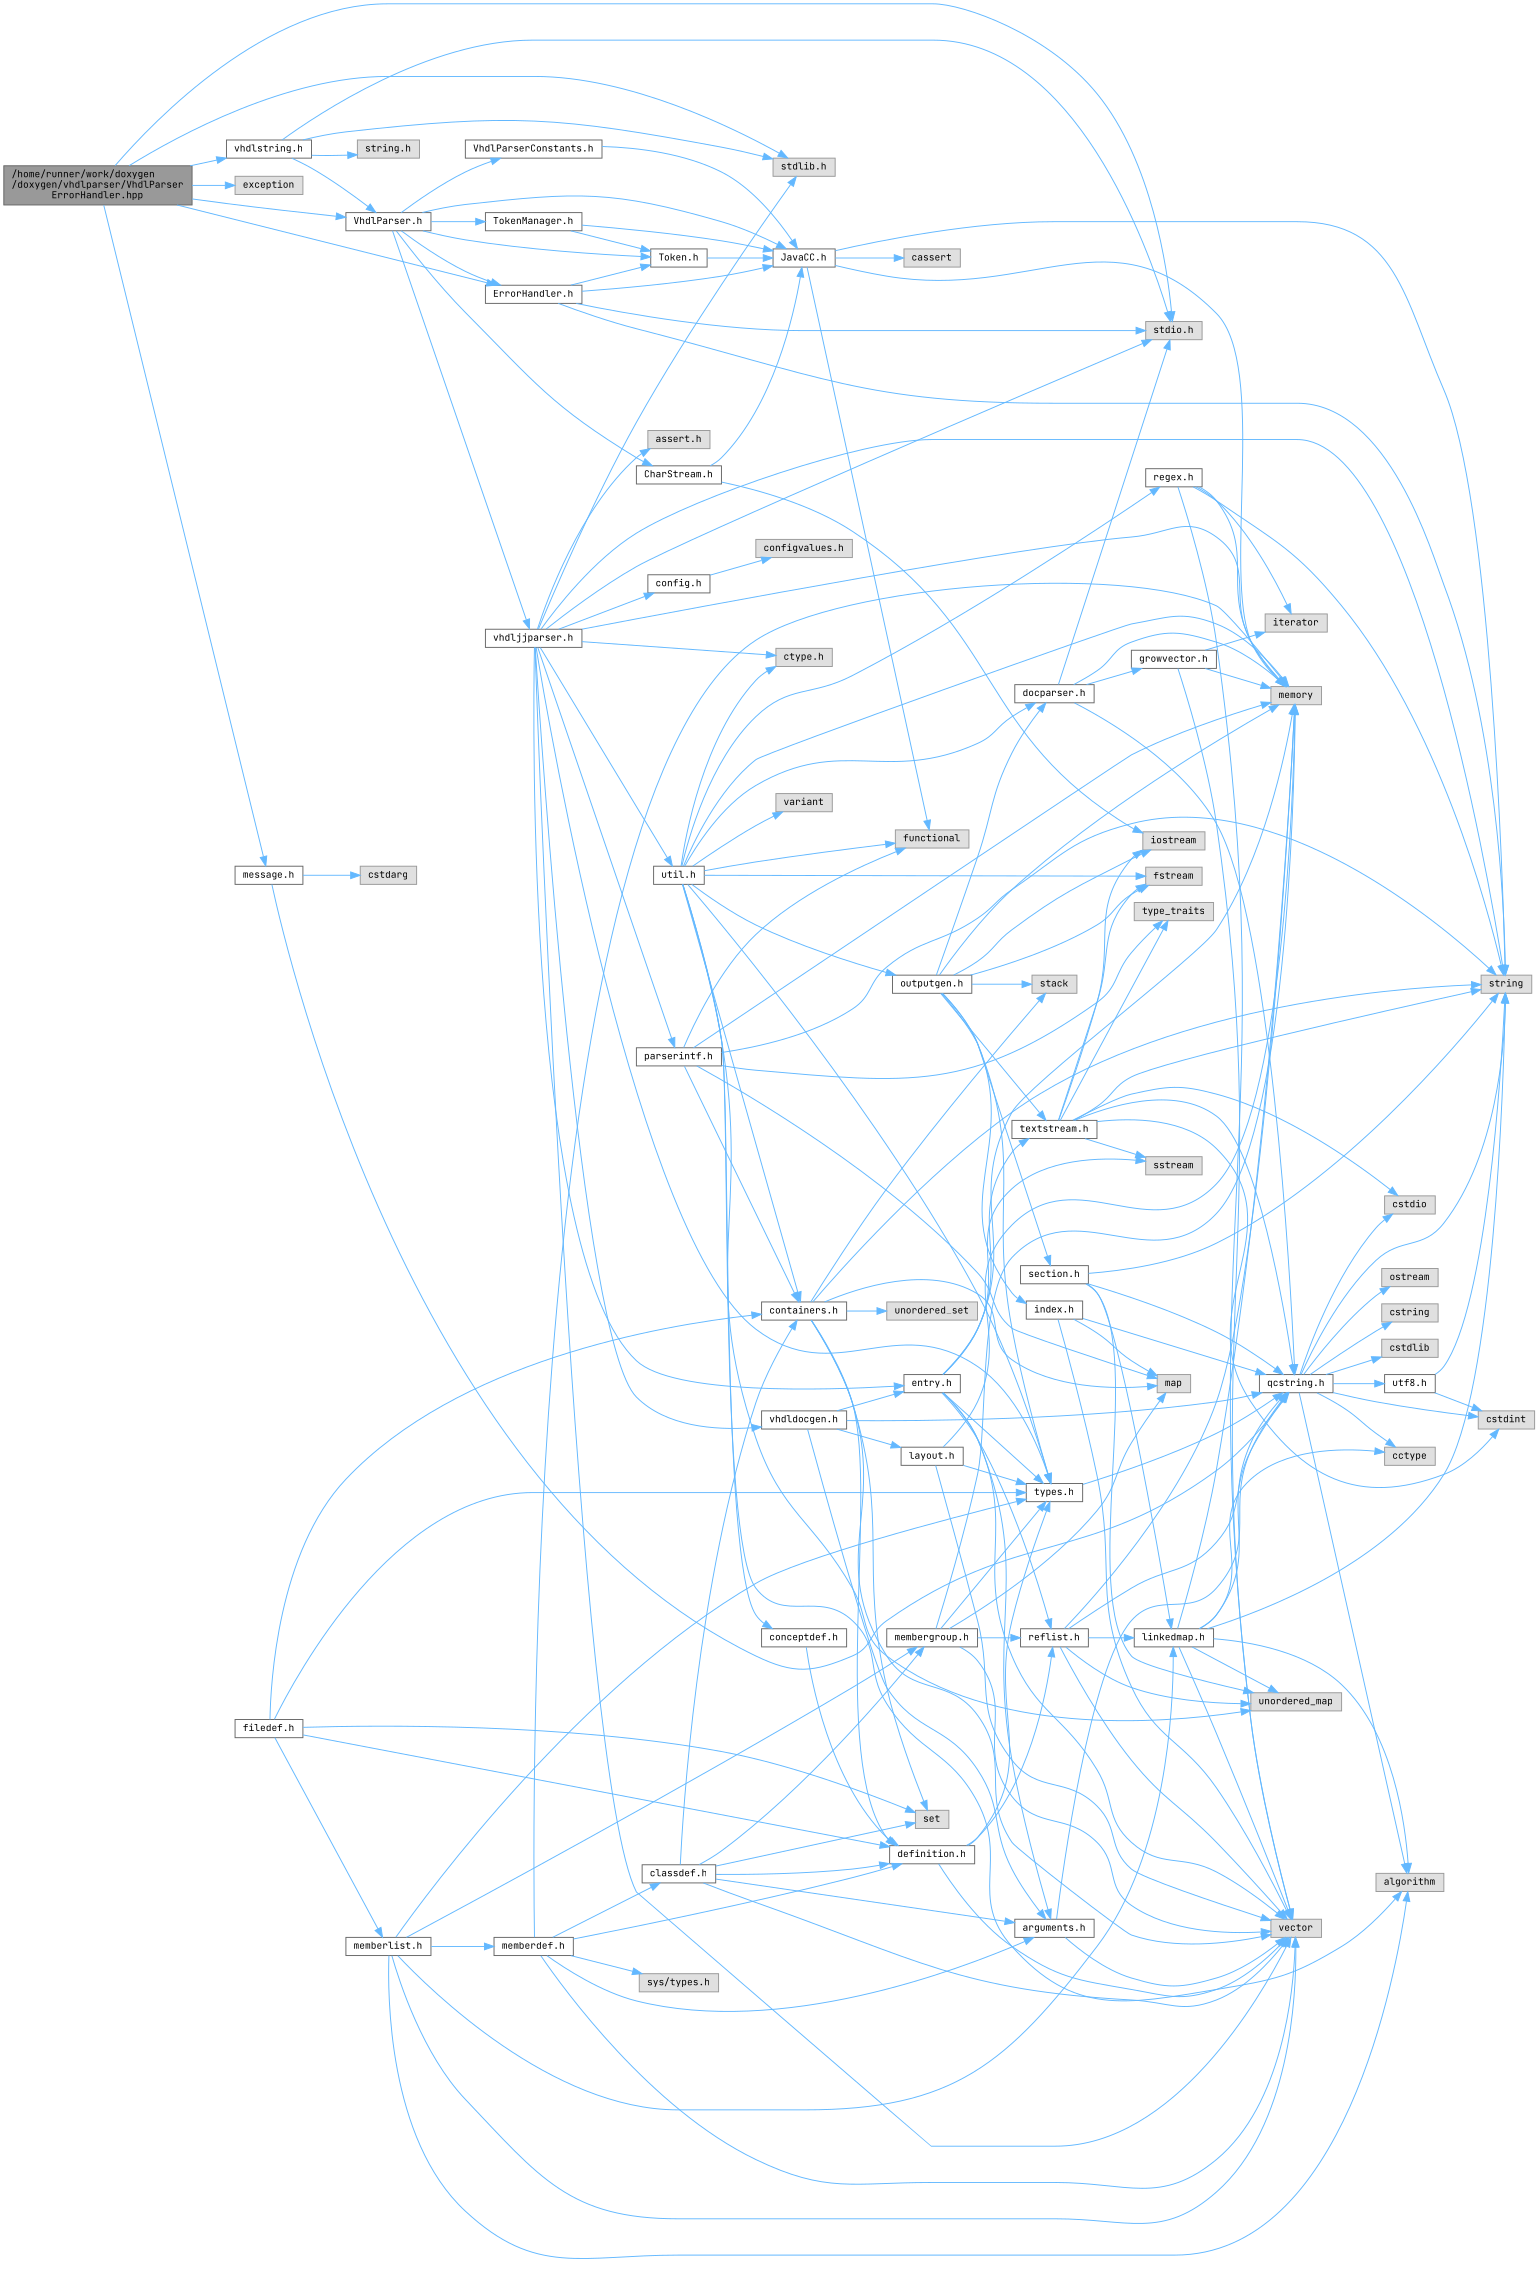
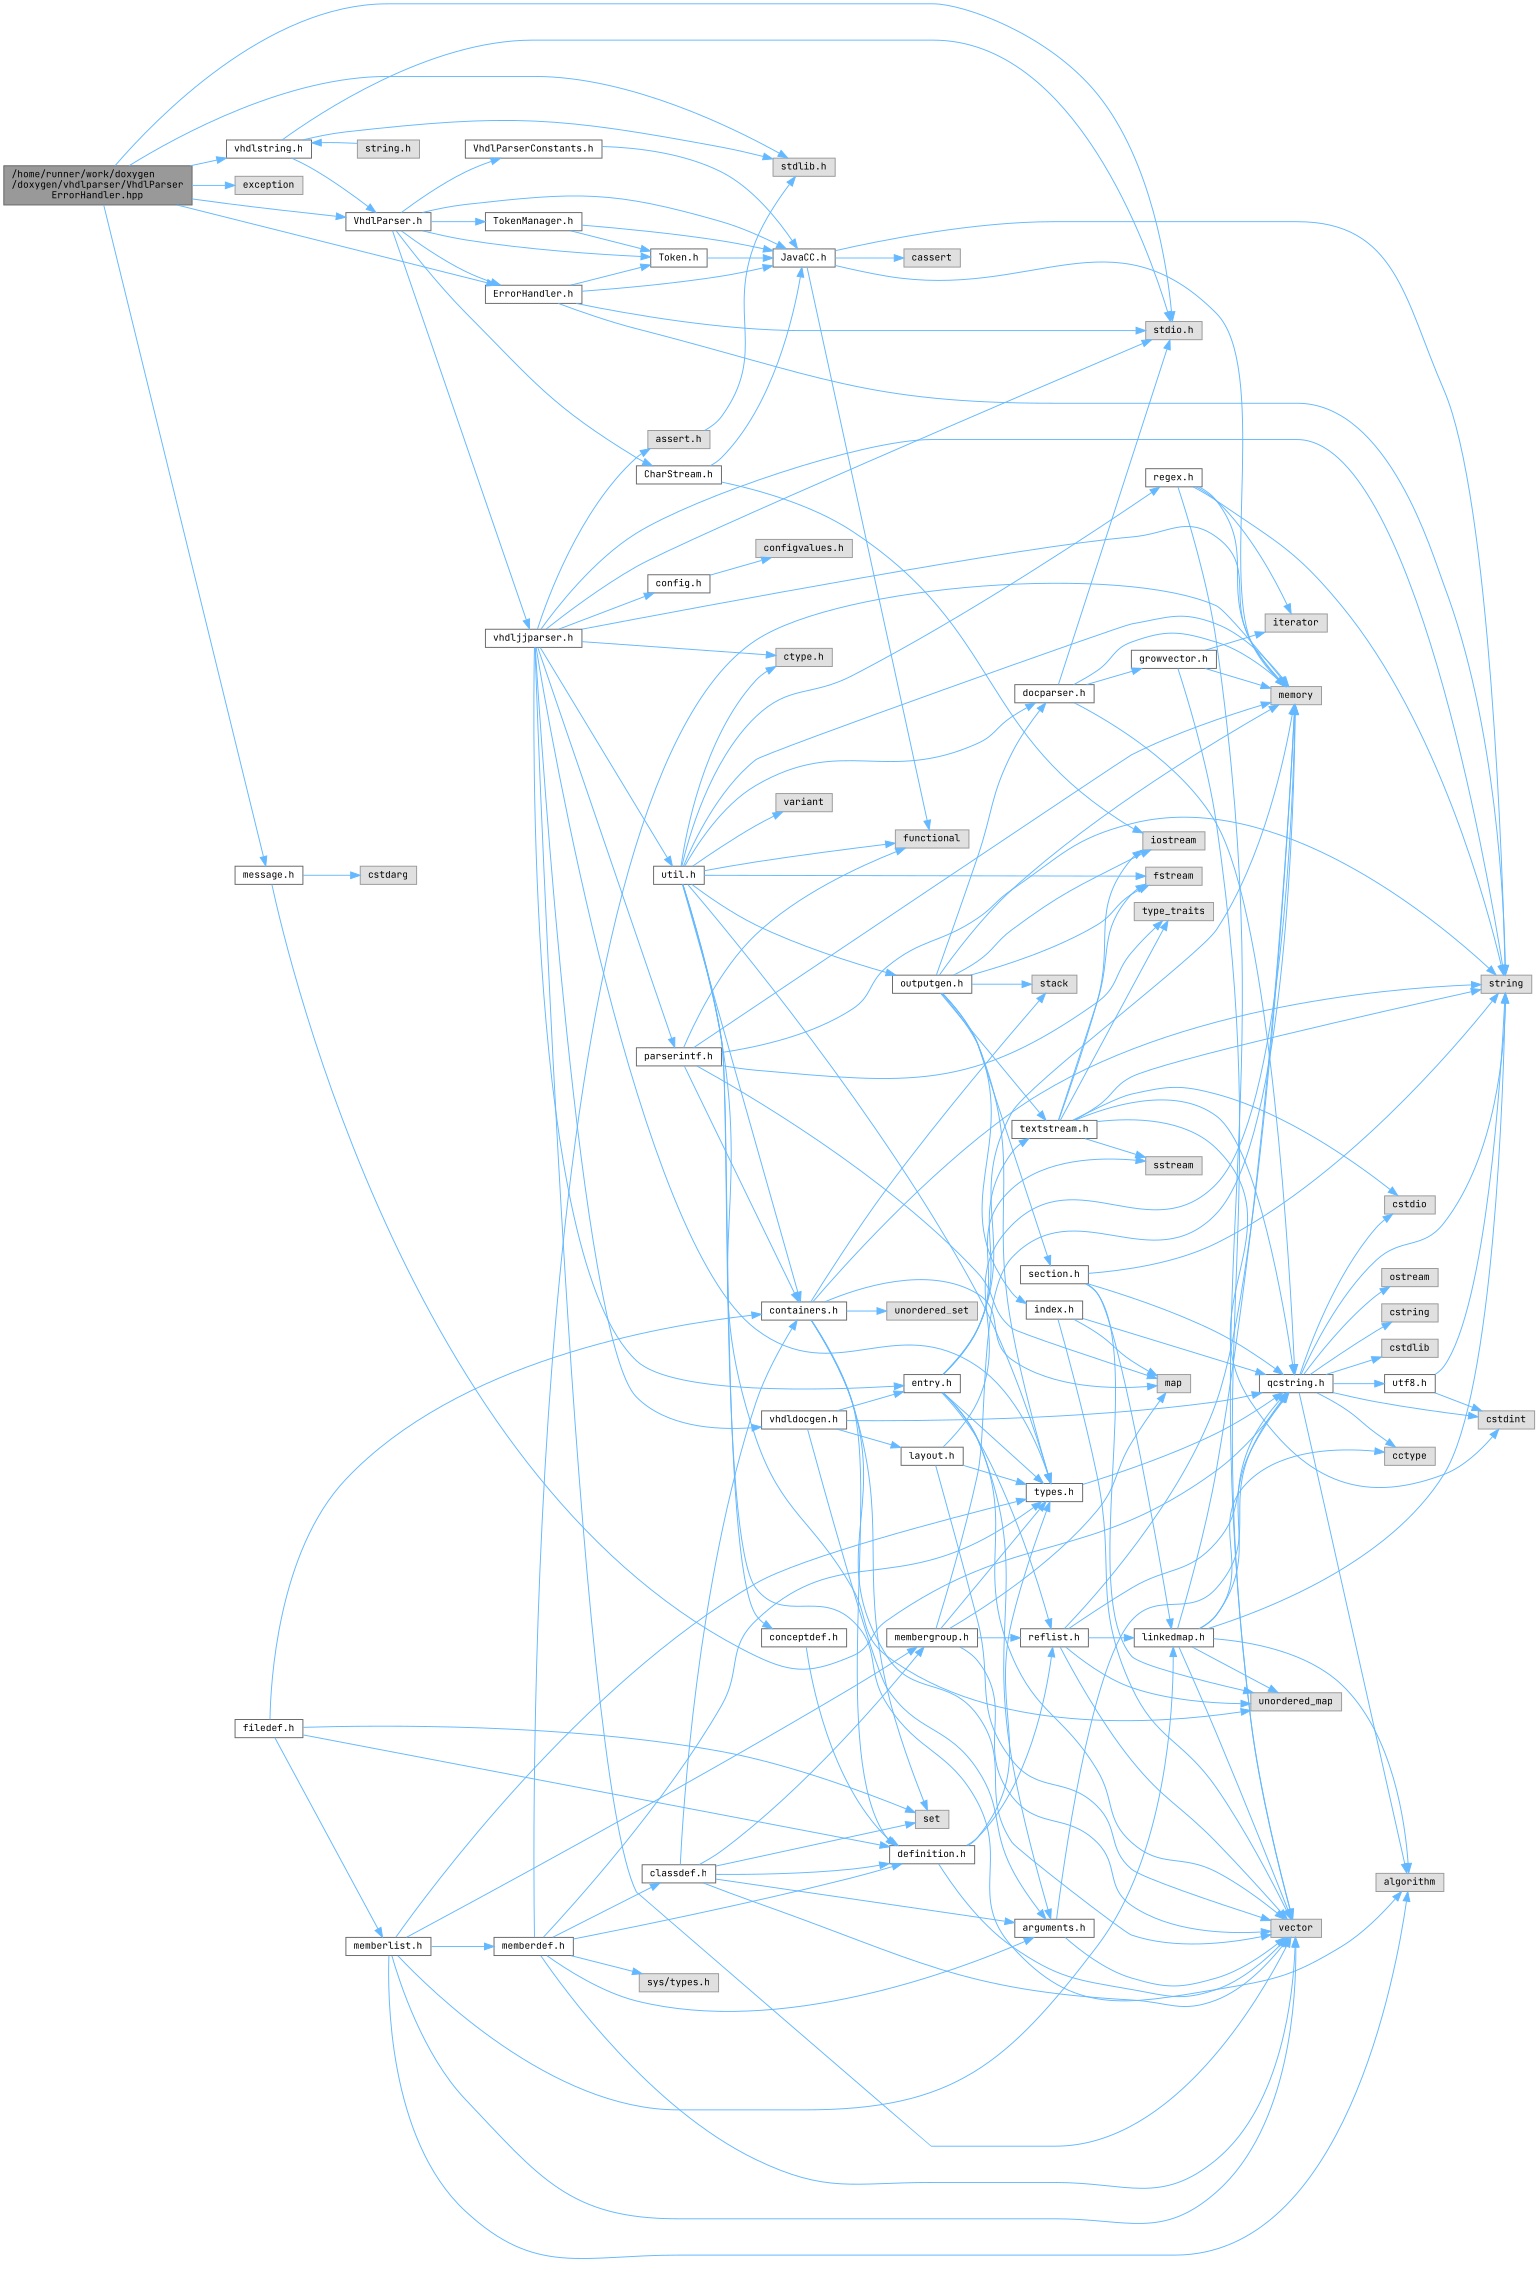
(330, 156) -> (339, 143)
(650, 399) -> (744, 309)
(595, 1493) -> (736, 1655)
